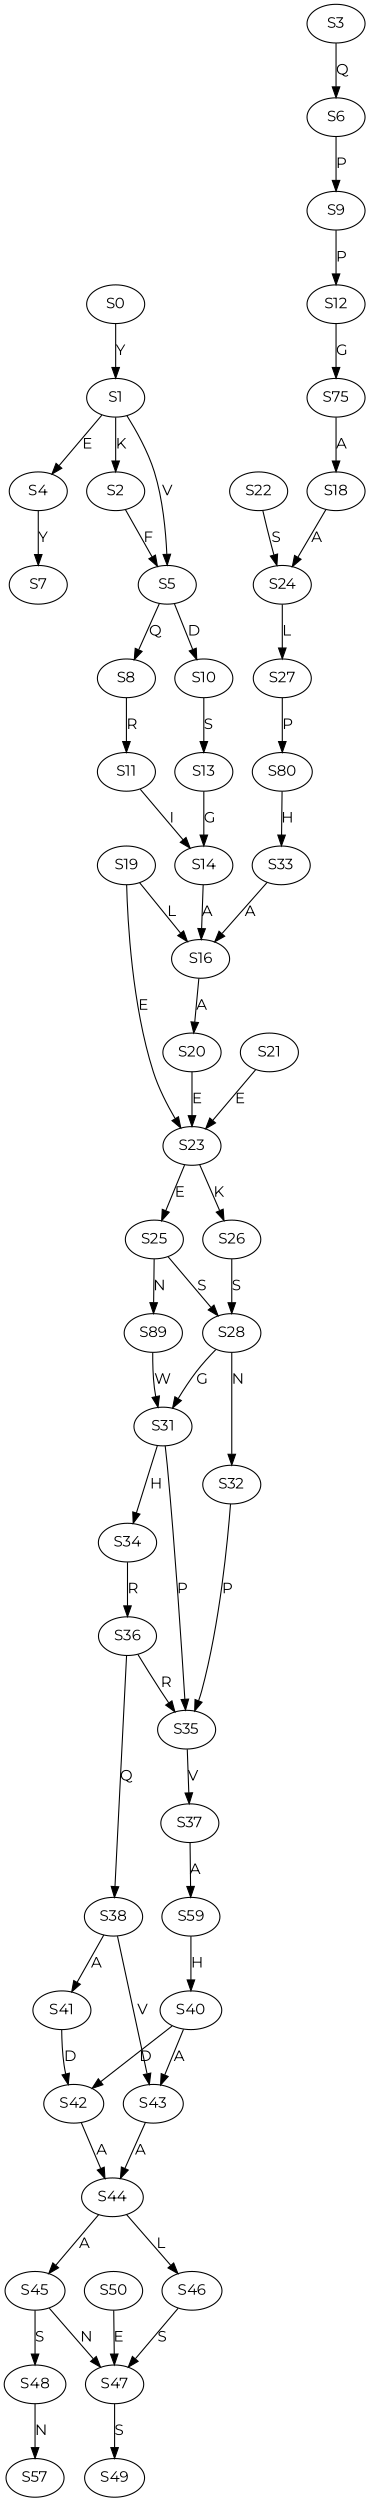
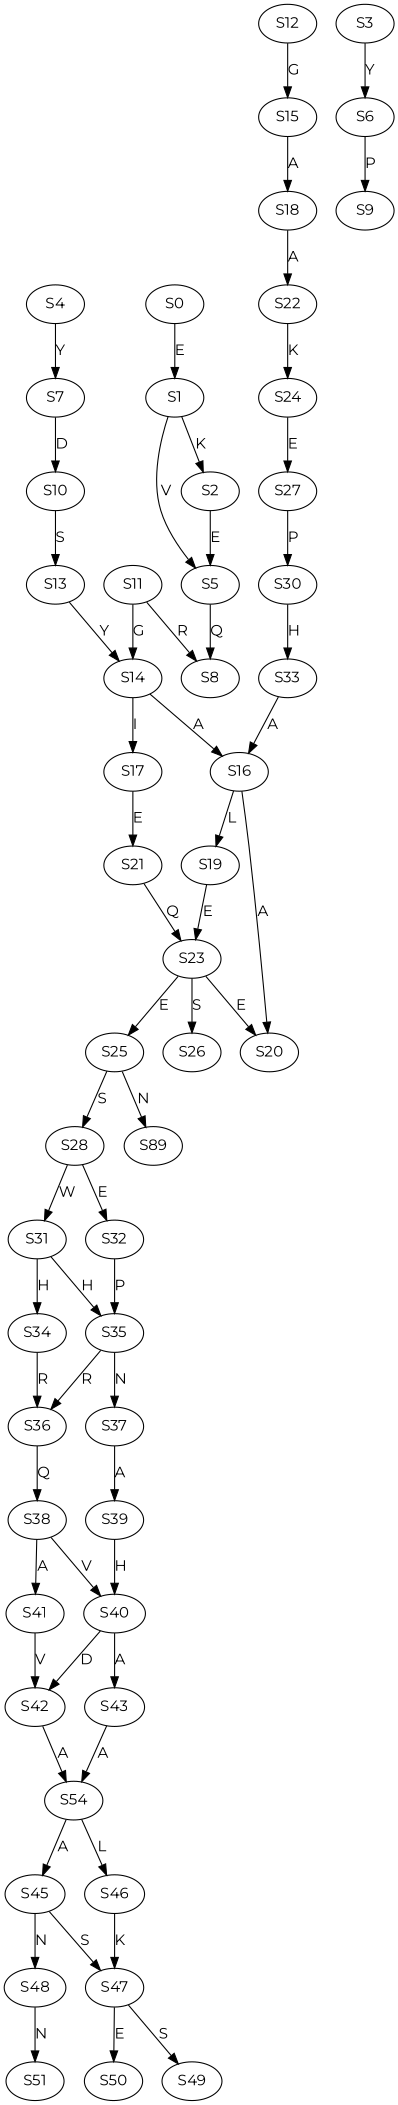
(343, 70) -> (370, 70)
(336, 252) -> none
(121, 351) -> (180, 351)
(336, 398) -> (288, 117)
(80, 440) -> none
(312, 533) -> (288, 252)
(149, 538) -> (216, 538)
(276, 538) -> (293, 351)
(184, 627) -> (55, 439)
(287, 632) -> (293, 445)
(126, 720) -> (168, 627)
none -> (133, 772)
(282, 772) -> (288, 585)
(172, 819) -> (139, 632)
(210, 819) -> (105, 632)
(160, 908) -> (226, 813)
(192, 1094) -> (227, 1002)
(240, 1099) -> (173, 912)
(219, 1193) -> (197, 1006)
(232, 1281) -> none
(153, 1375) -> none
(202, 1380) -> (67, 1193)
(238, 1380) -> (103, 1193)
(182, 1589) -> (88, 1286)
(153, 1679) -> (79, 1376)
(193, 1776) -> (121, 1380)
(191, 1917) -> (115, 1520)
(132, 2005) -> (72, 1563)
(71, 2057) -> (40, 1660)
(112, 2197) -> (74, 1801)
(114, 2332) -> (114, 2029)
(40, 2338) -> (41, 1941)
(87, 2338) -> (85, 1941)
(162, 2338) -> (120, 1941)
(35, 2478) -> (35, 2081)
